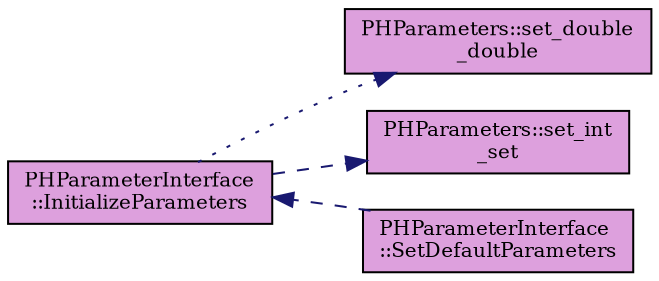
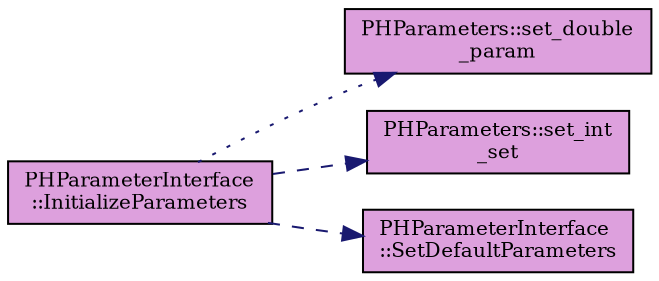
(498, 41) -> (498, 41)
(332, 205) -> (305, 228)
